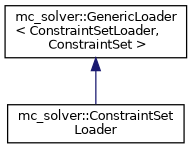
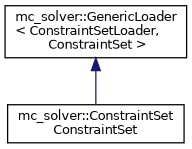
(96, 124) -> (96, 124)
